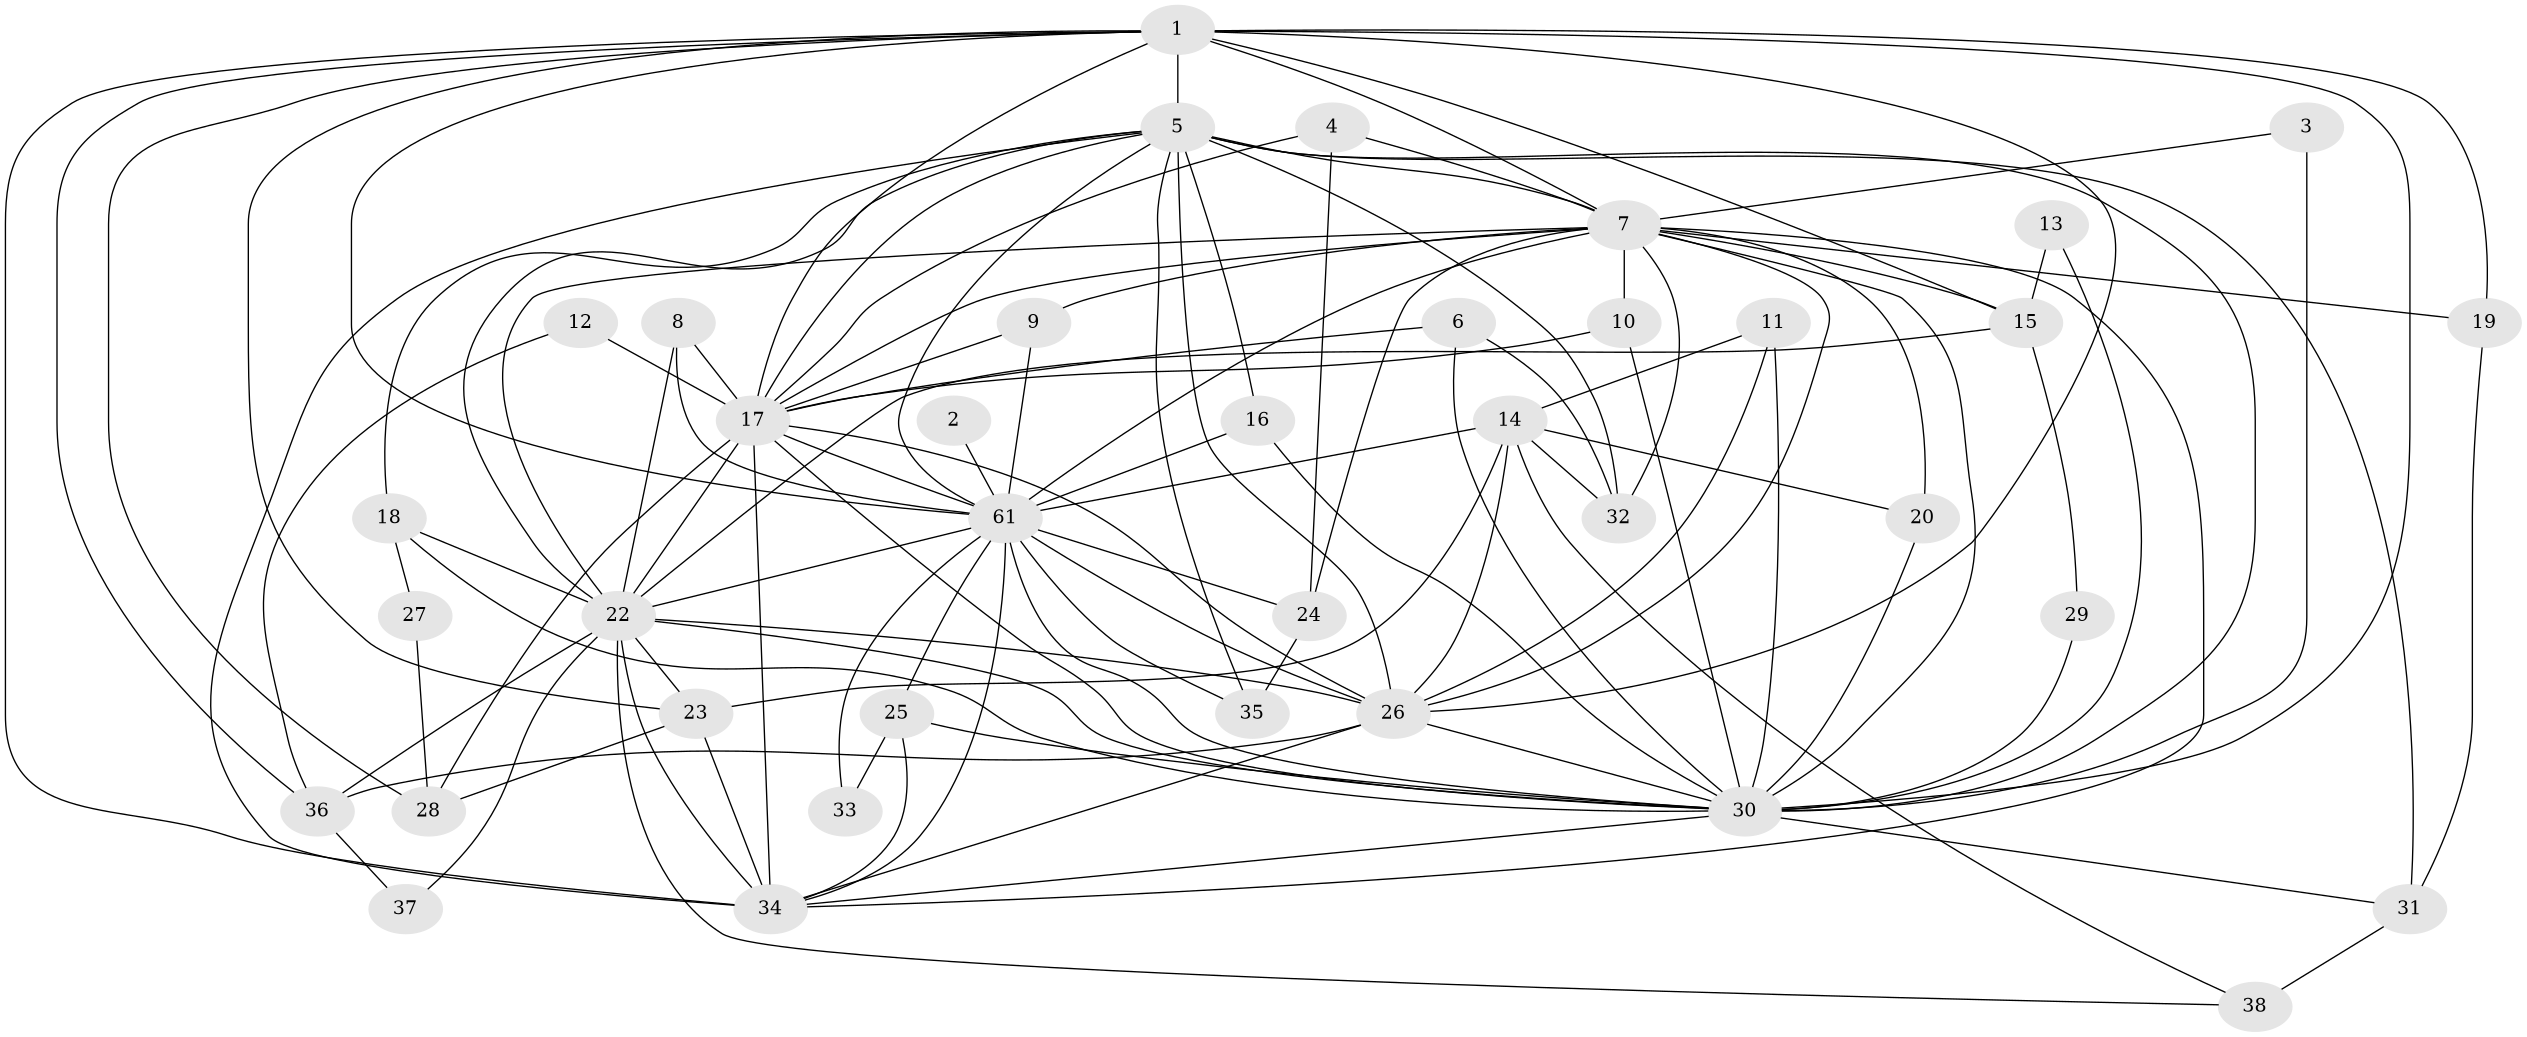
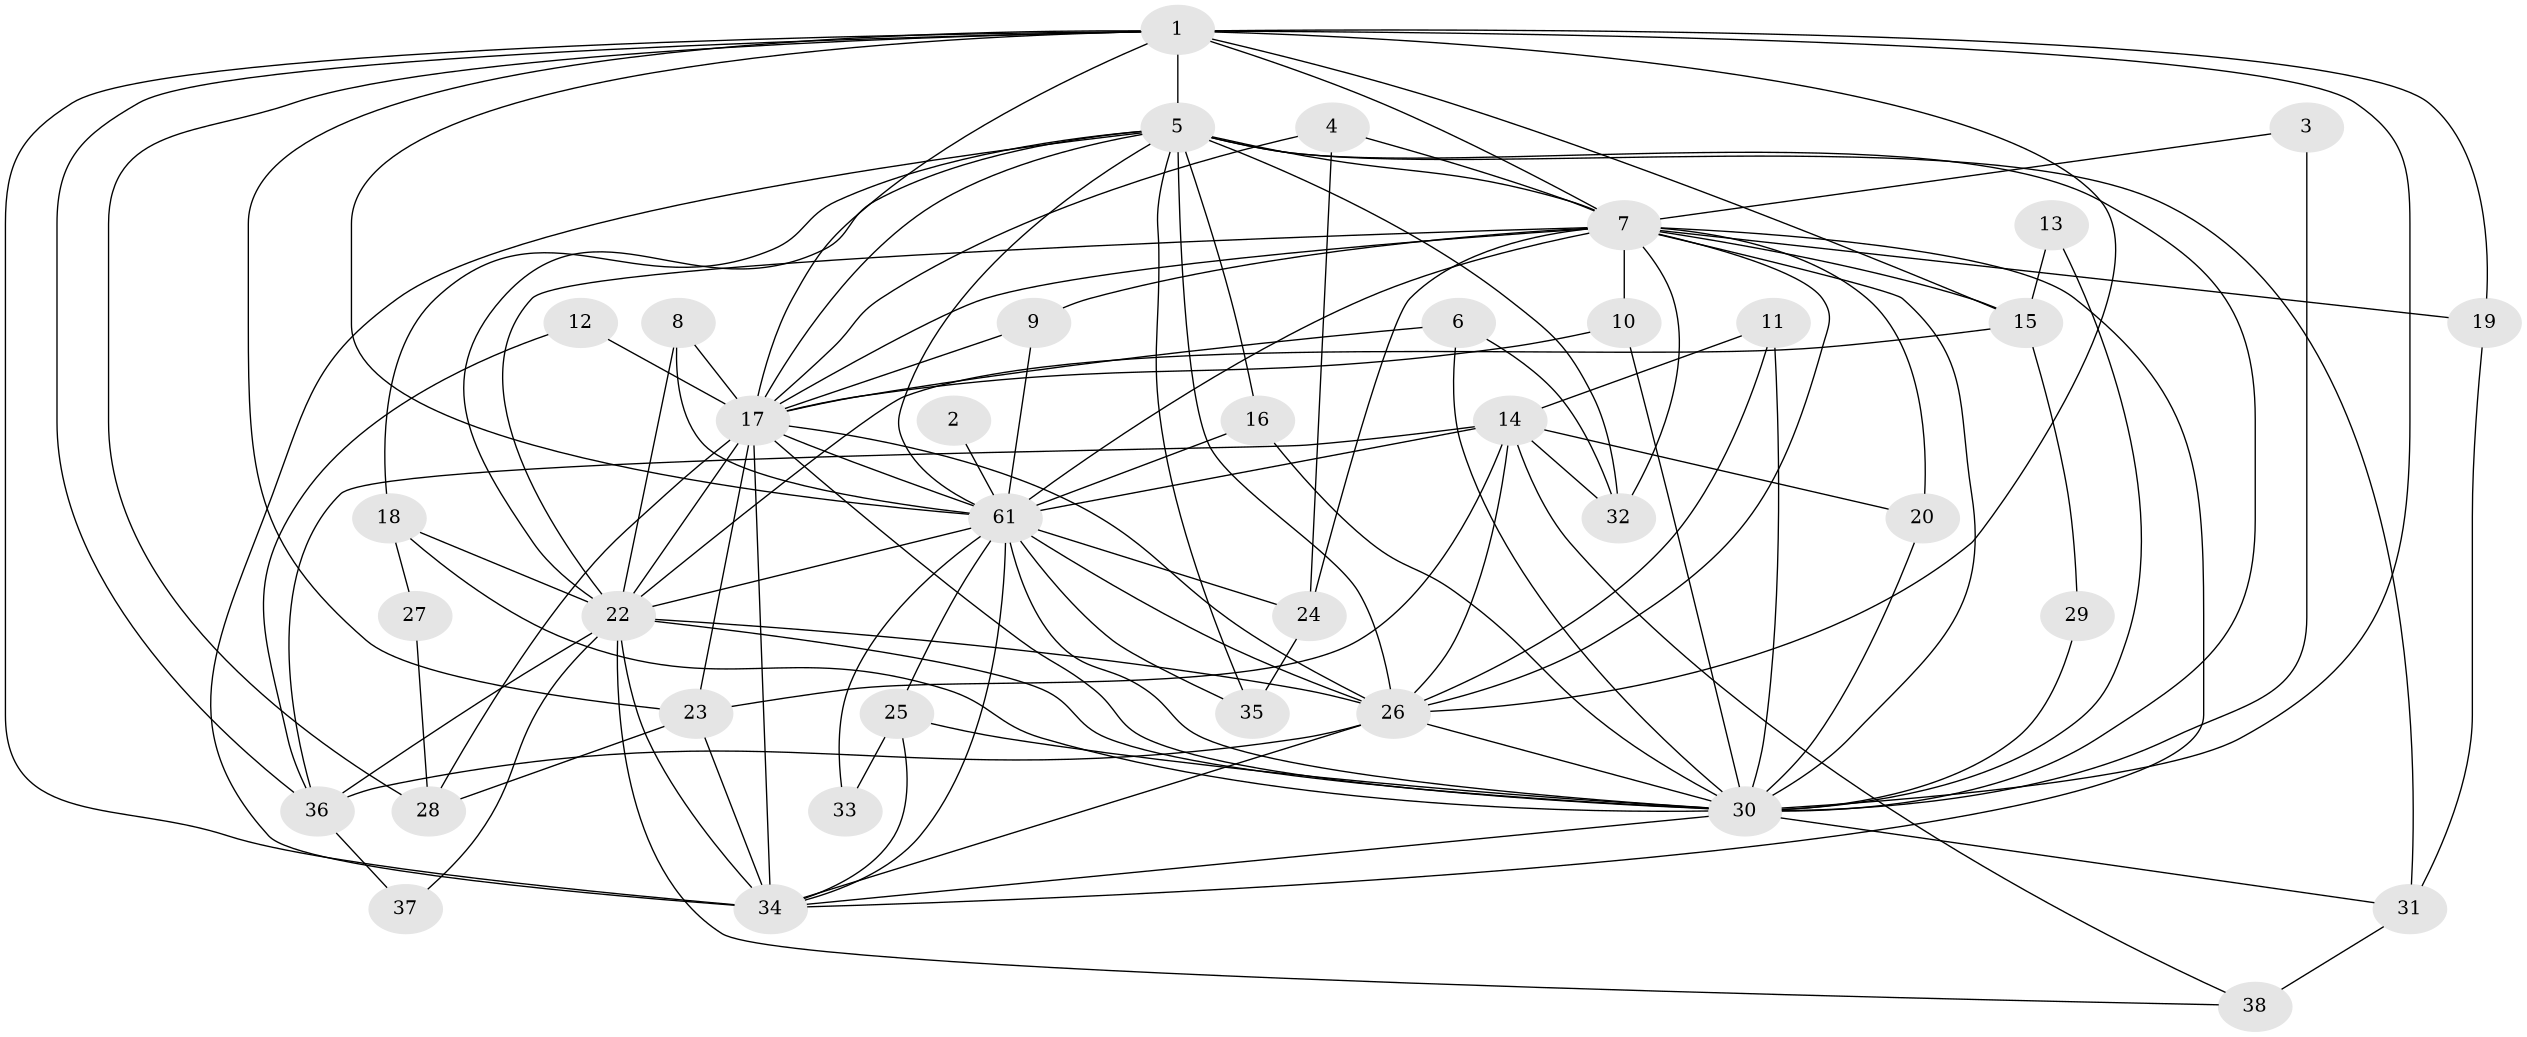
none -> (681, 462)
(664, 673) -> (725, 567)
